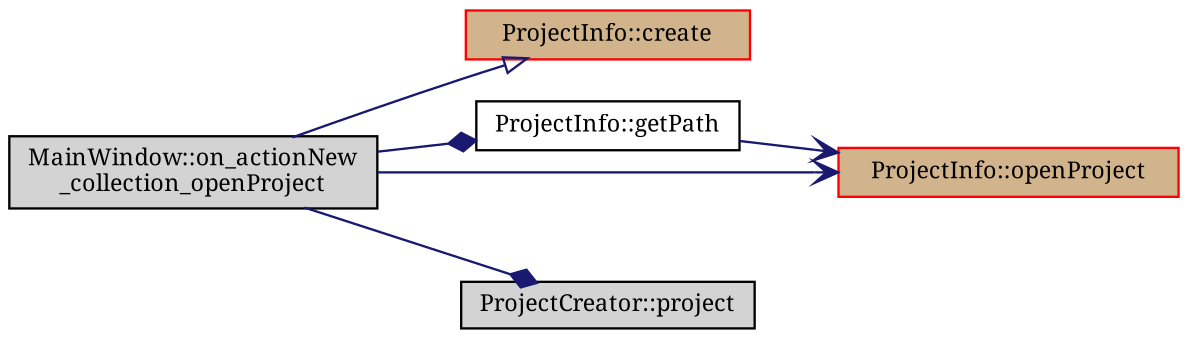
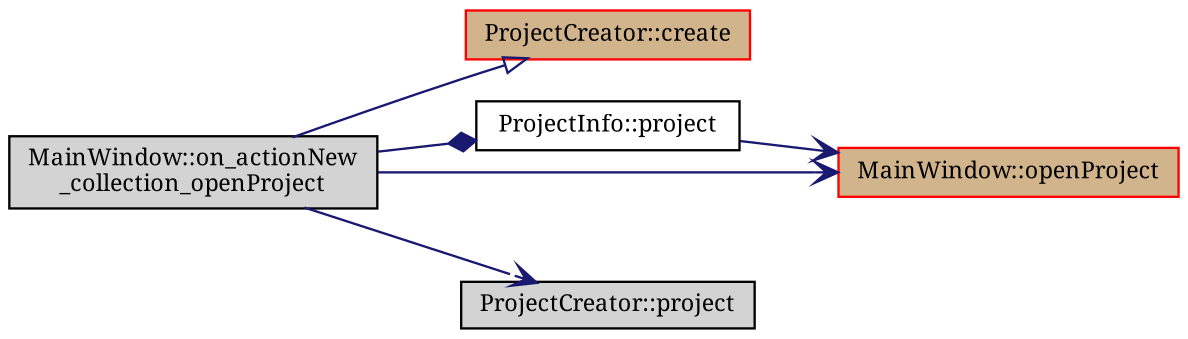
(608, 35) -> (608, 35)
(608, 126) -> (608, 126)
(1009, 172) -> (1009, 172)
(407, 241) -> (407, 241)
